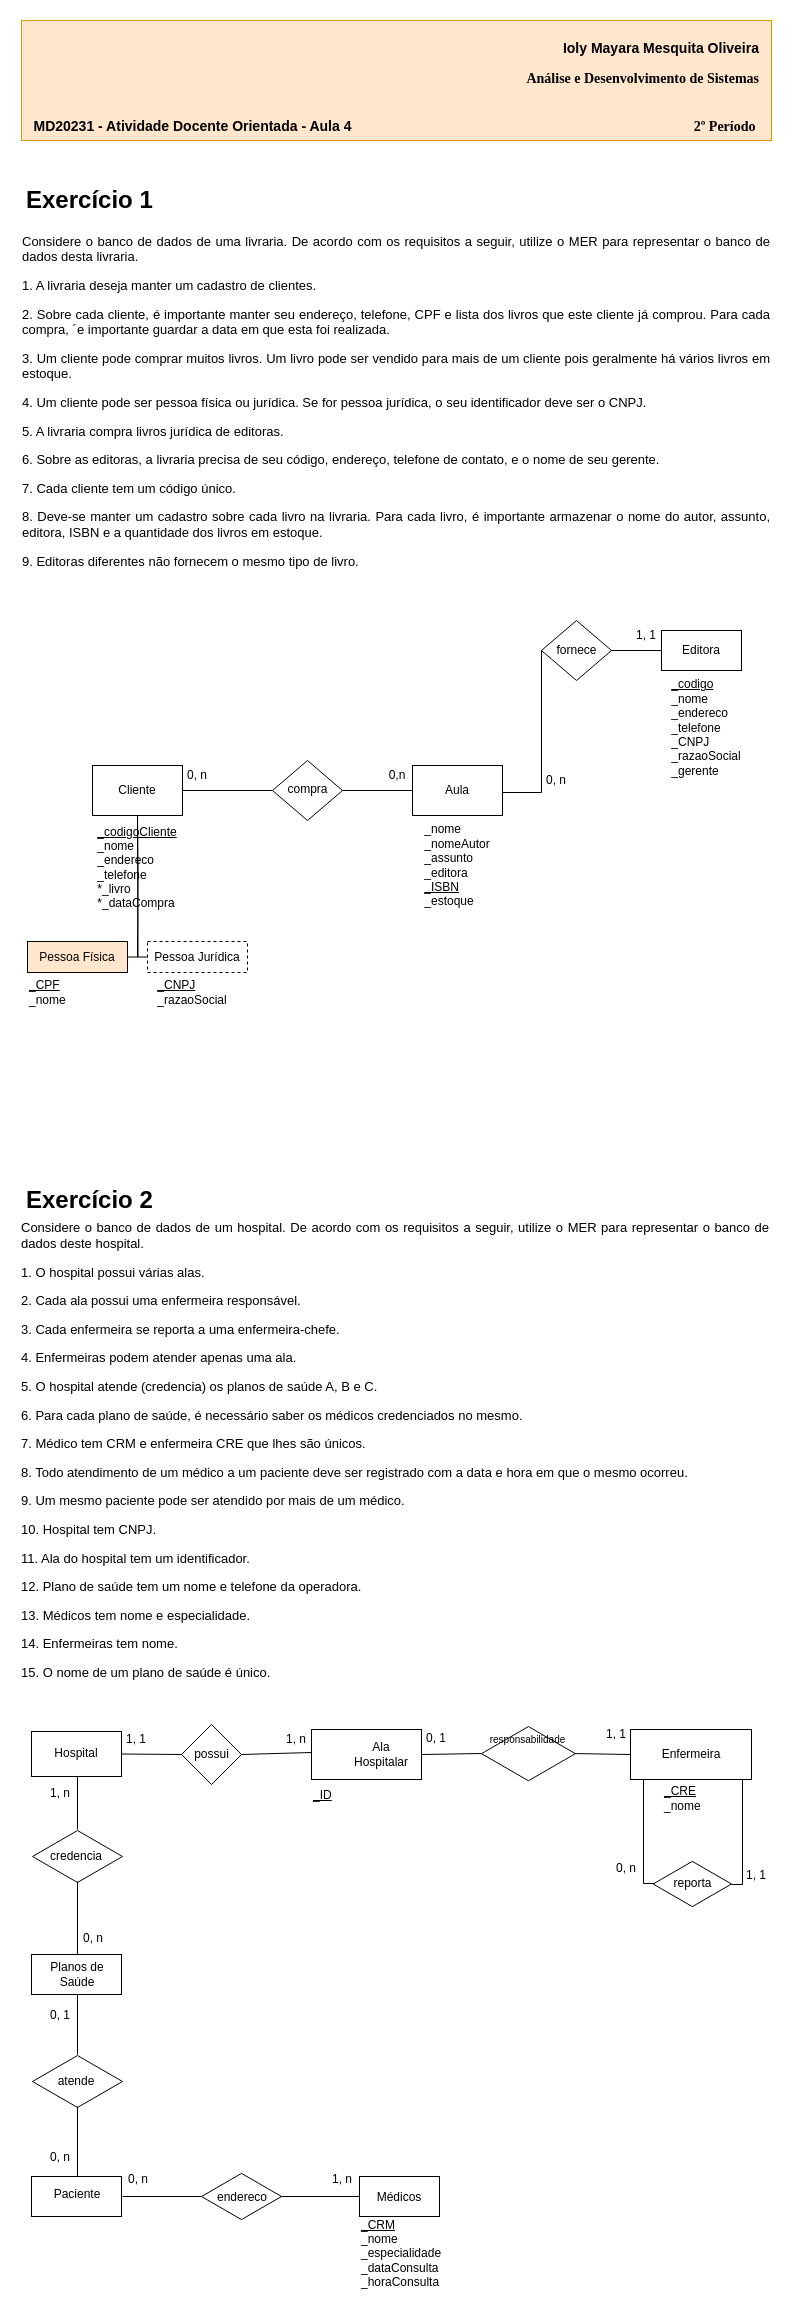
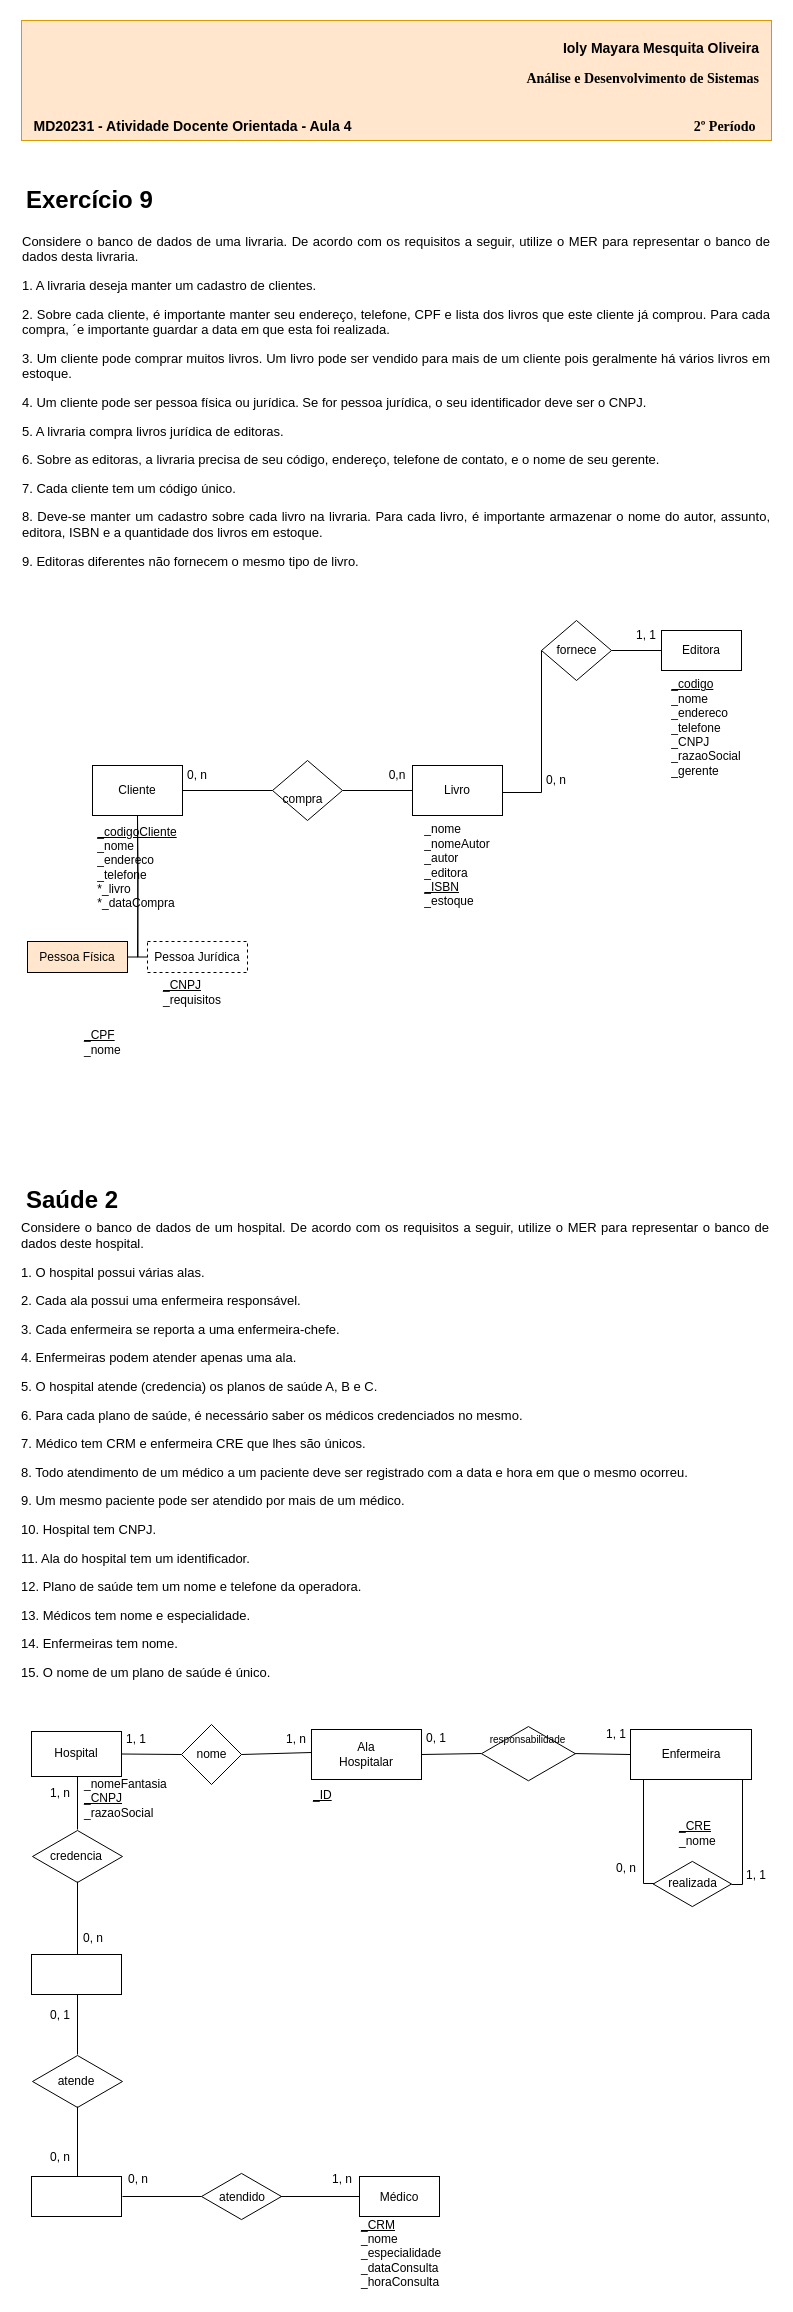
(60, 178) -> (60, 178)
(308, 790) -> (303, 800)
(458, 791) -> (458, 791)
(458, 866) -> (458, 866)
(73, 993) -> (128, 1043)
(193, 993) -> (193, 993)
(60, 1178) -> (48, 1178)
(212, 1755) -> (212, 1755)
(382, 1755) -> (367, 1755)
(692, 1798) -> (707, 1833)
none -> (113, 1799)
(693, 1884) -> (693, 1884)
(78, 1975) -> none
(78, 2194) -> none
(243, 2198) -> (243, 2198)
(400, 2198) -> (400, 2198)
